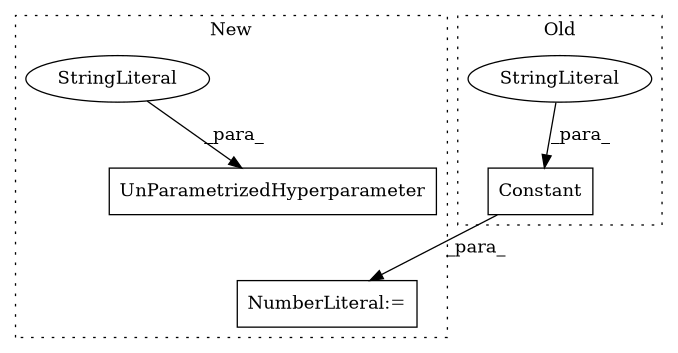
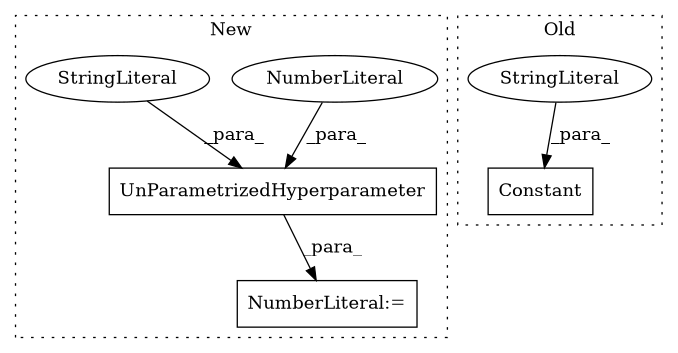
none -> (335, 79)
(439, 245) -> (297, 242)
